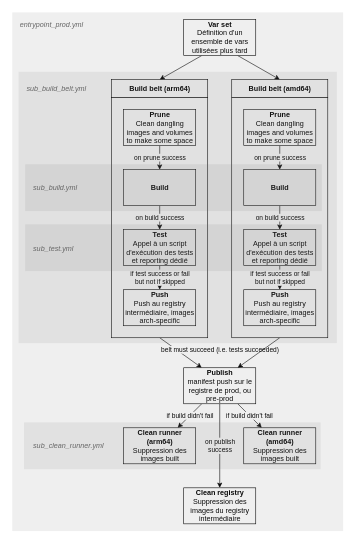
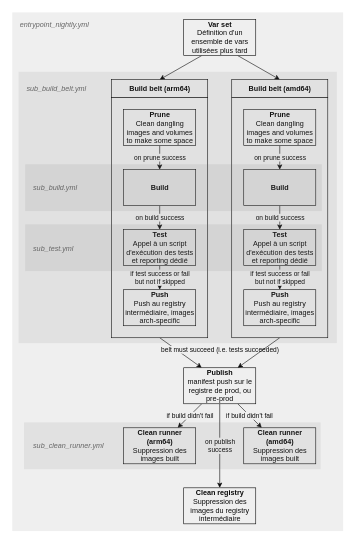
(56, 25) -> (60, 25)
